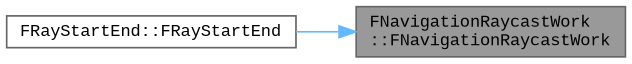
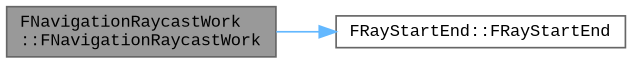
(317, 32) -> (298, 32)
